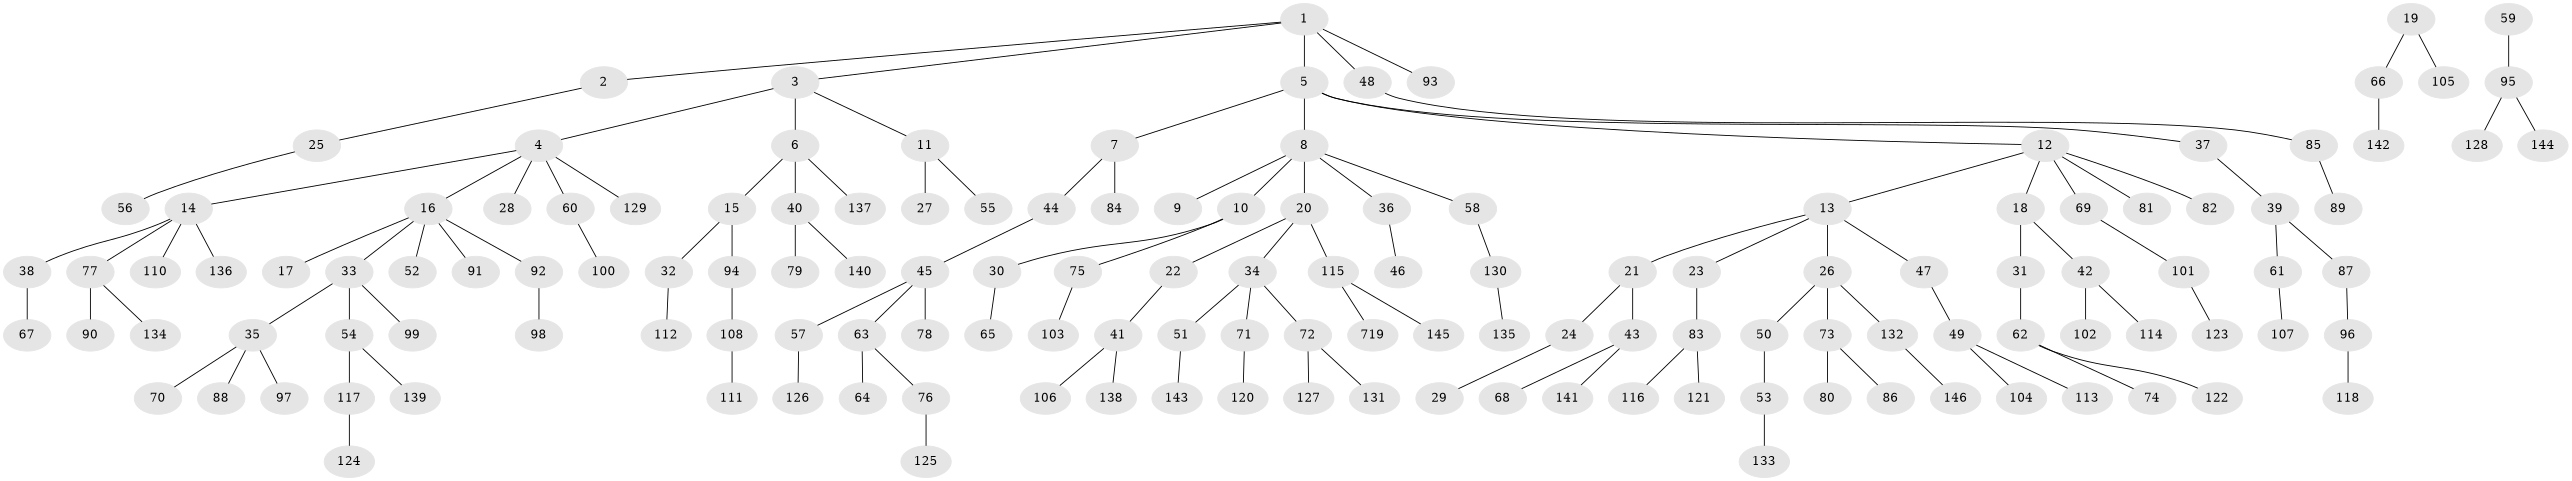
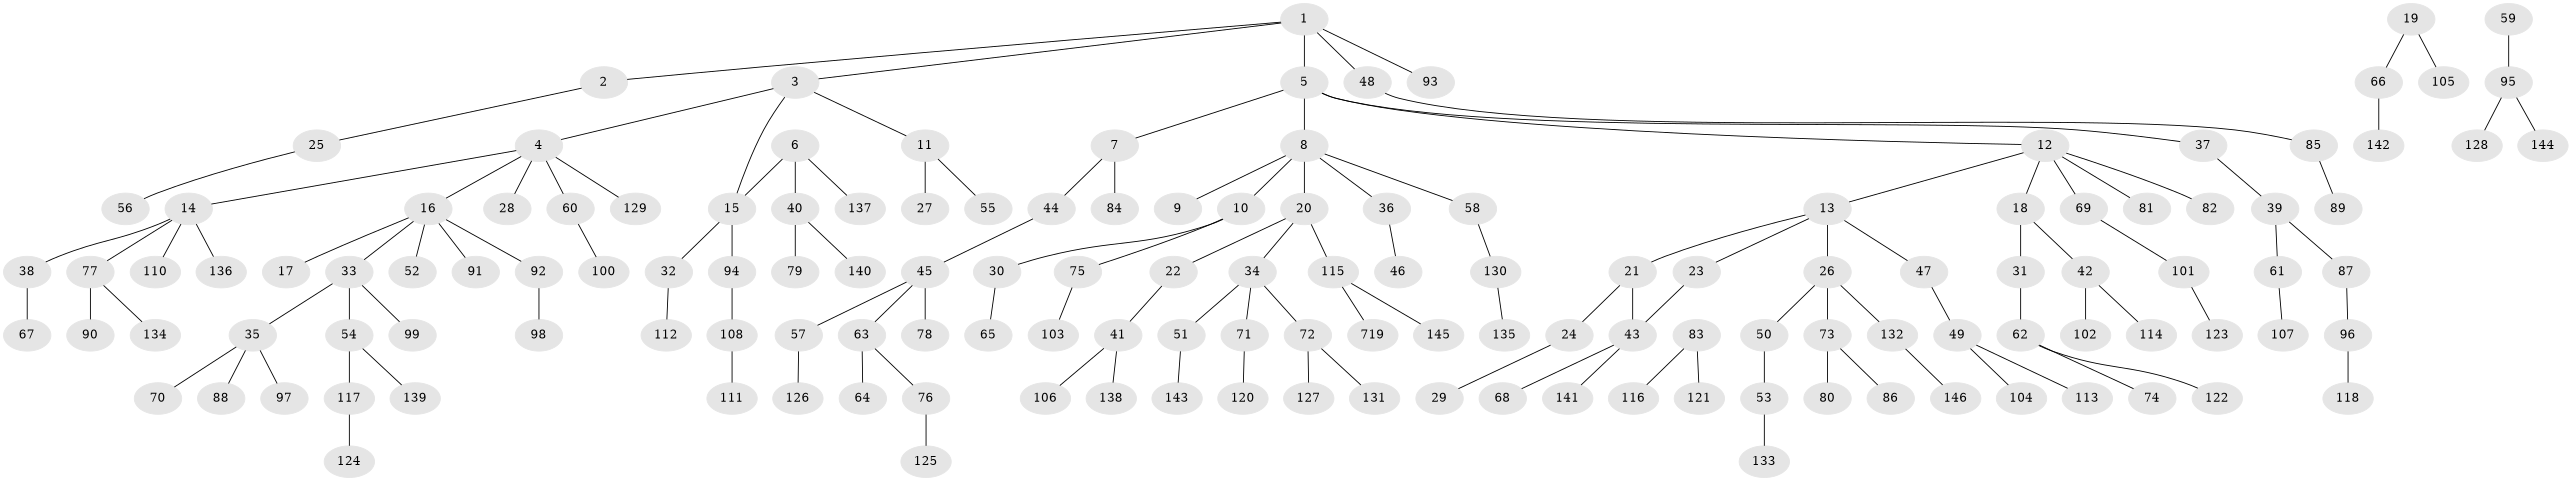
(795, 114) -> (757, 143)
(1697, 304) -> (1665, 304)
